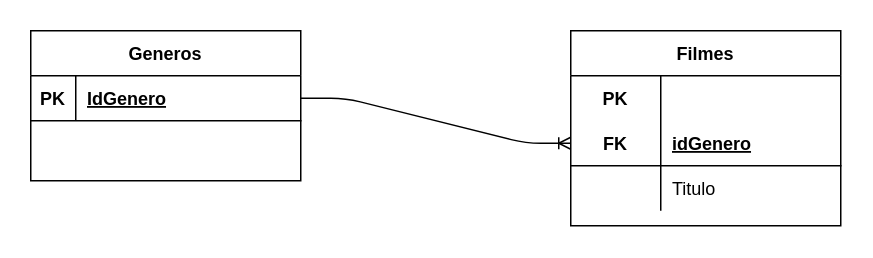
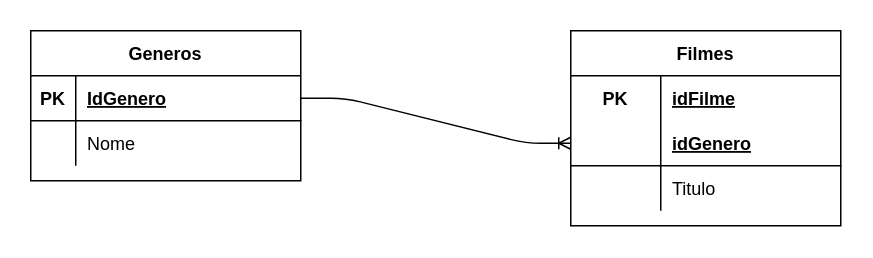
none -> (751, 98)
none -> (188, 143)
(616, 143) -> none
